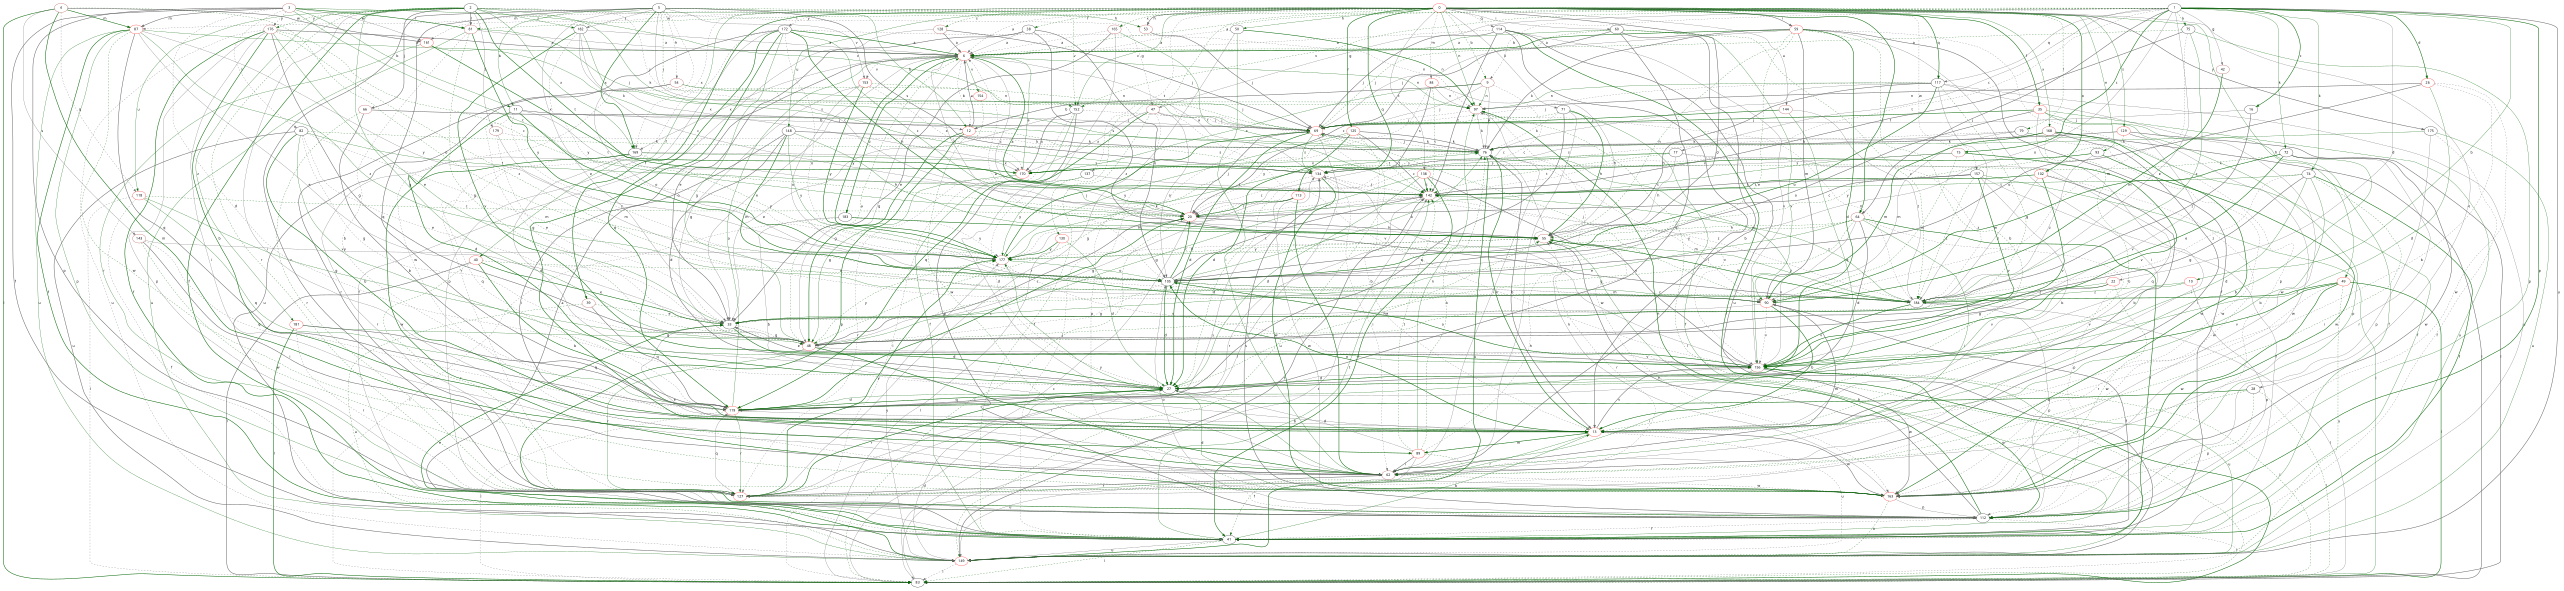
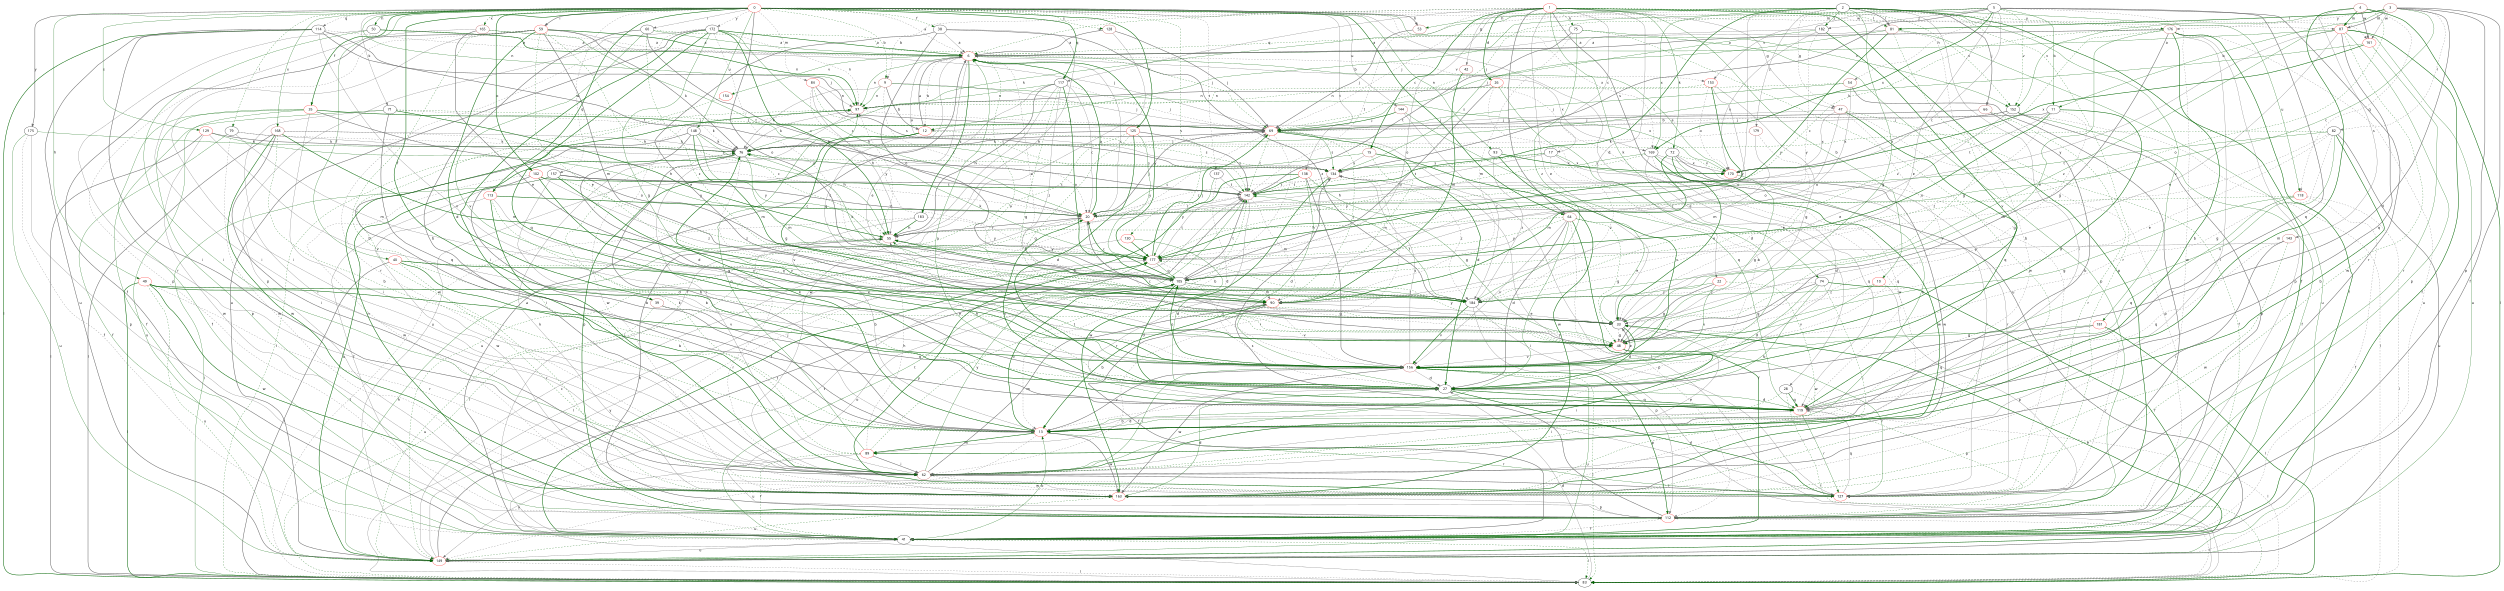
(2175, 8) -> (1550, 8)
(2251, 110) -> none
(854, 167) -> (1542, 183)
(1870, 186) -> none
(1389, 228) -> (993, 228)
(1575, 233) -> (679, 194)
(1732, 255) -> none
(567, 339) -> (2055, 324)
(1360, 359) -> none
none -> (1928, 418)
(1983, 518) -> (1668, 518)
